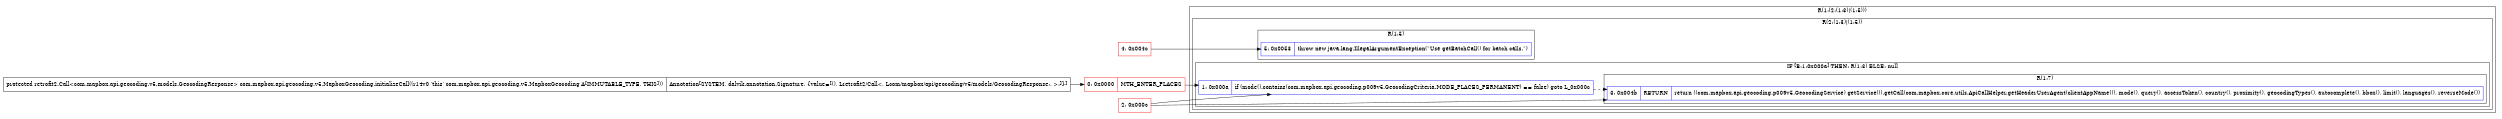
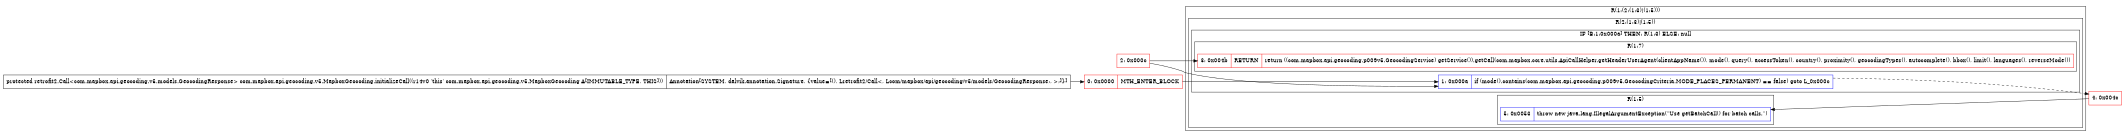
(1151, 84) -> (1150, 82)
(1598, 89) -> (1959, 82)
(2045, 93) -> (1636, 61)
